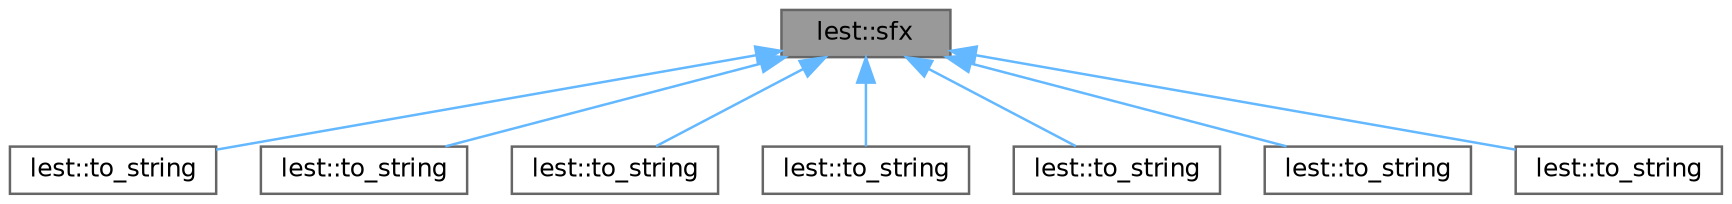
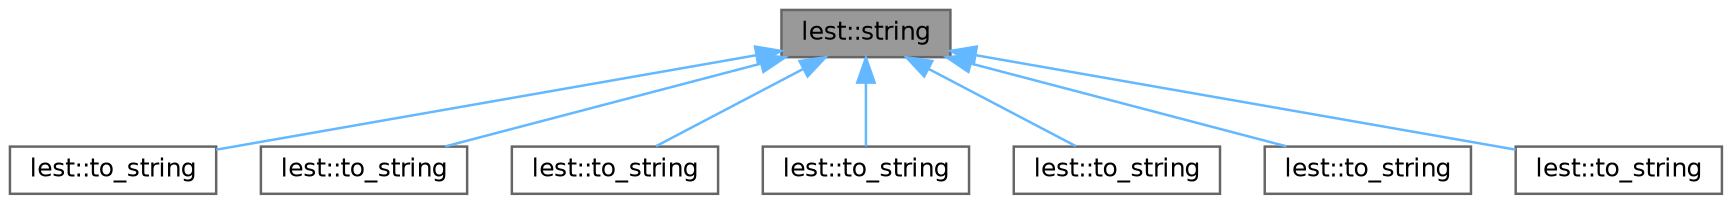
(866, 34) -> (866, 34)
